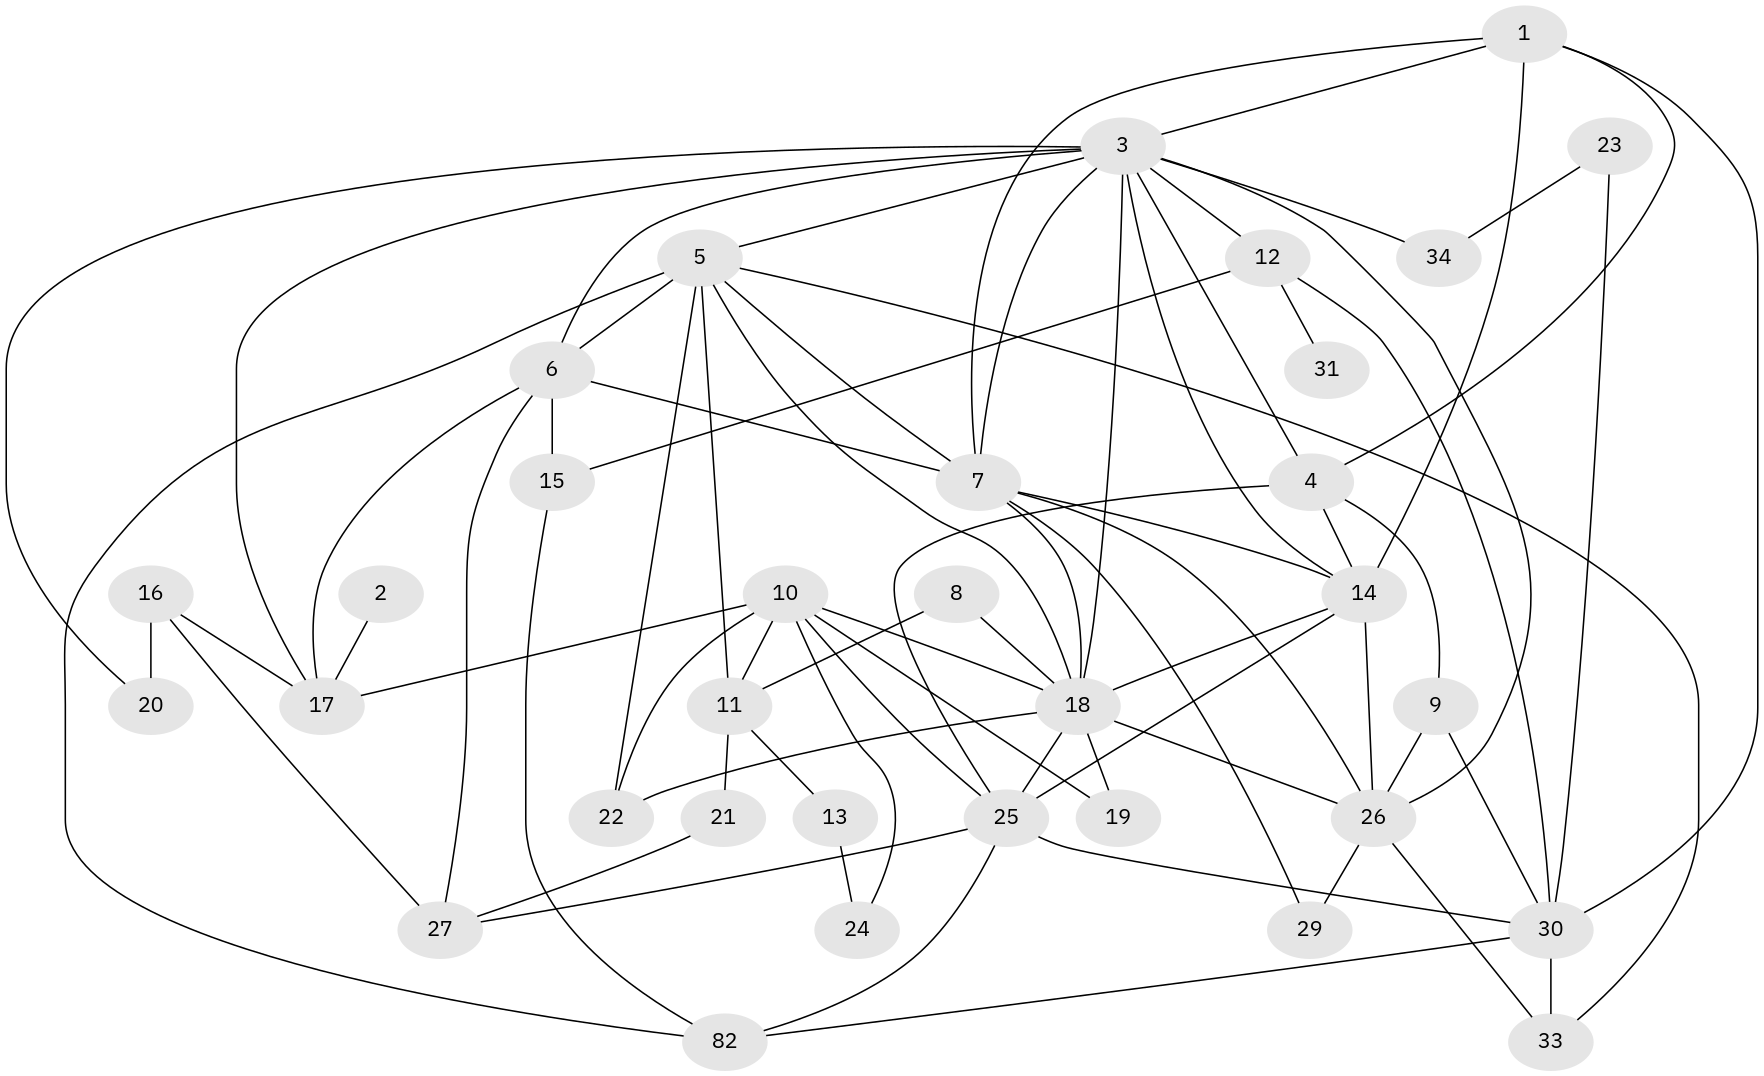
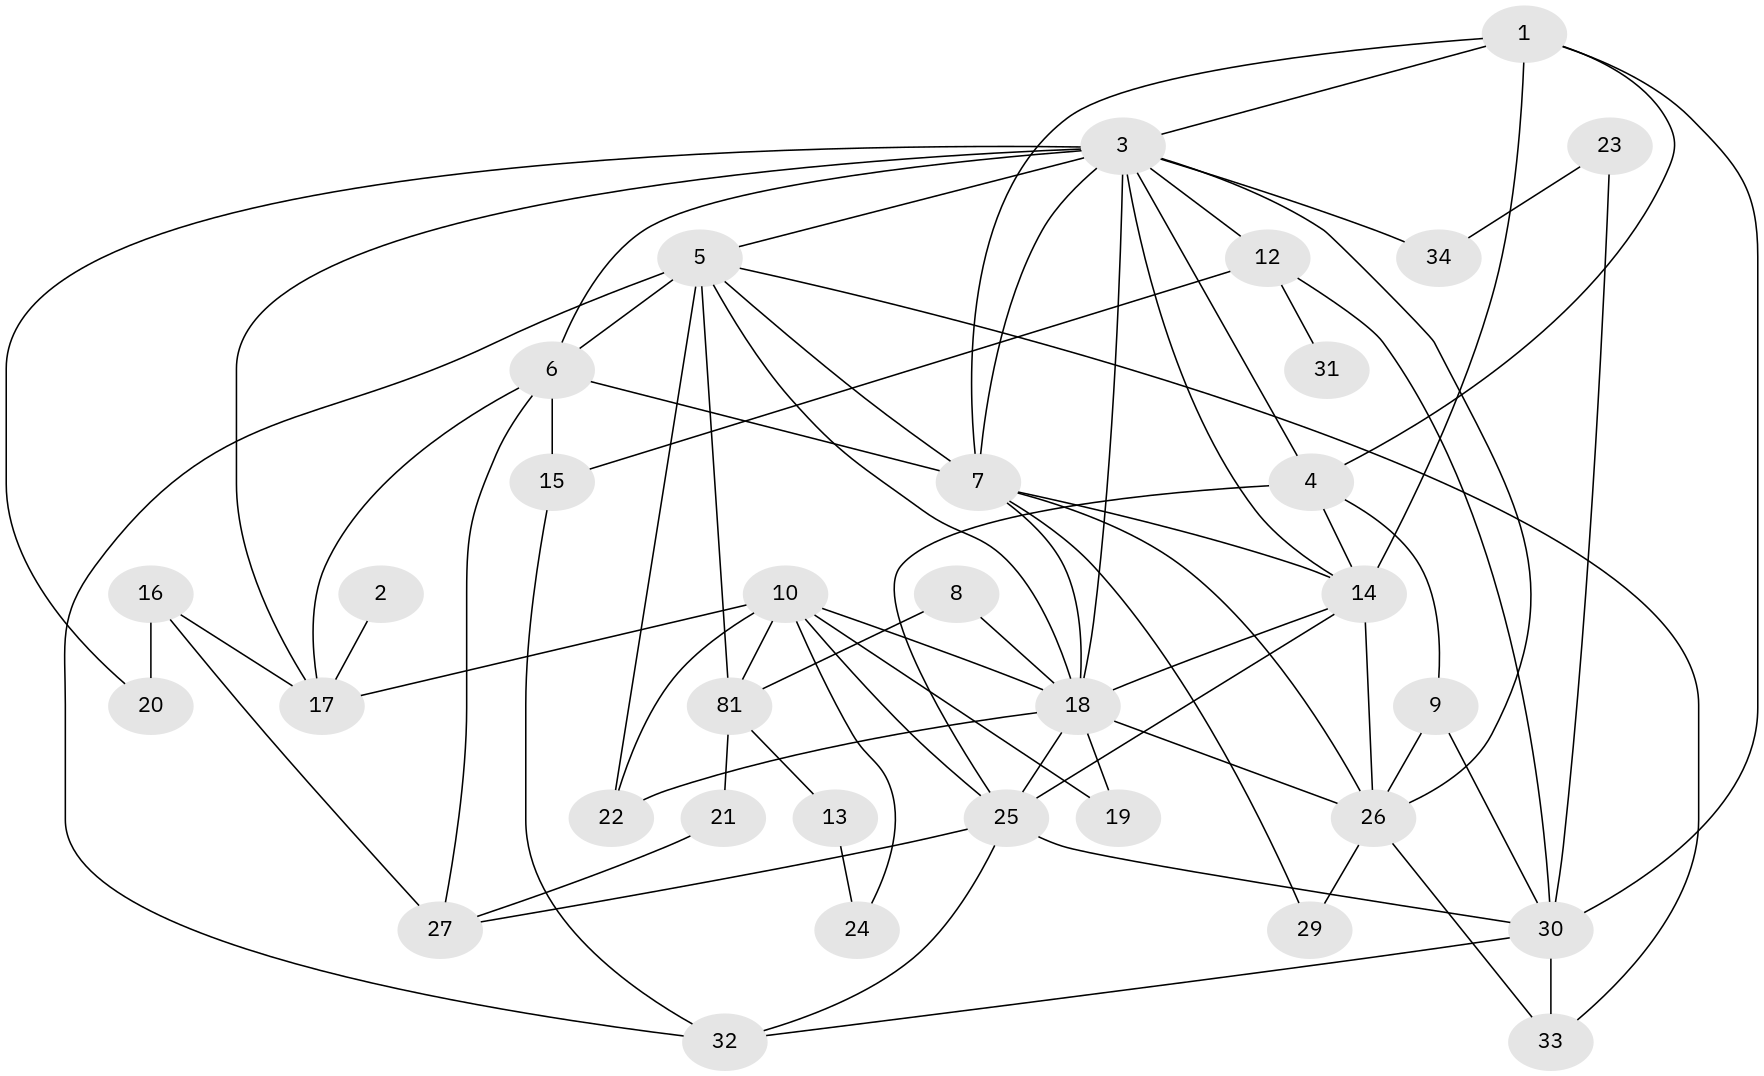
(730, 706) -> (730, 706)
(725, 1042) -> (725, 1042)
